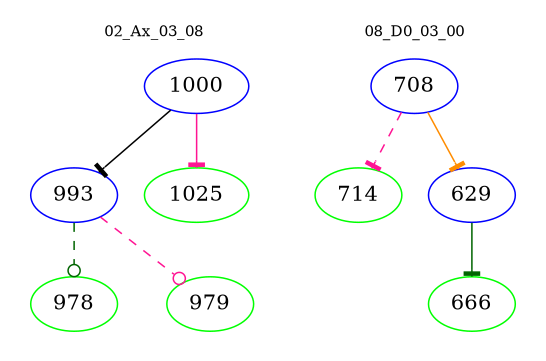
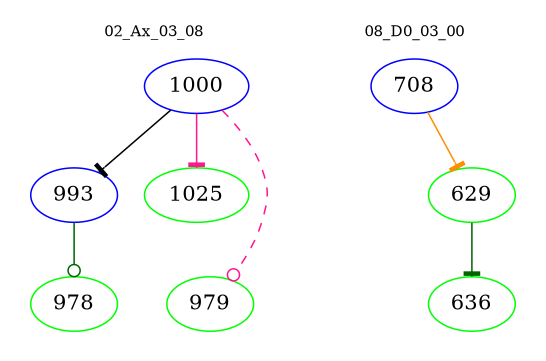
(358, 195) -> none
(472, 195) -> (472, 195)
(74, 244) -> (74, 244)
(137, 246) -> (267, 187)
(472, 304) -> (472, 304)
